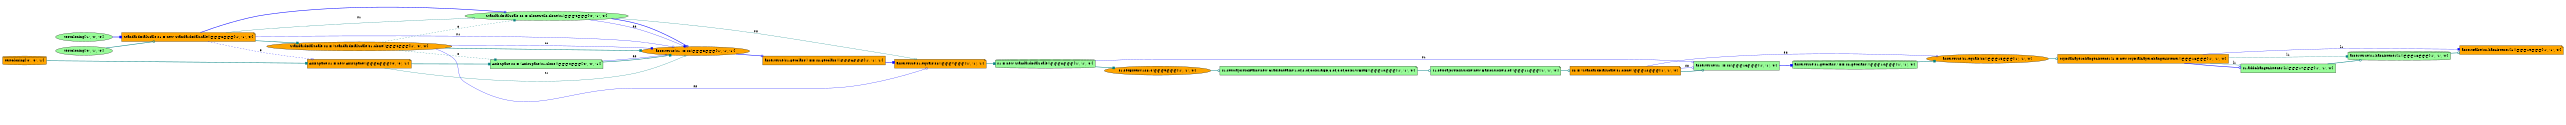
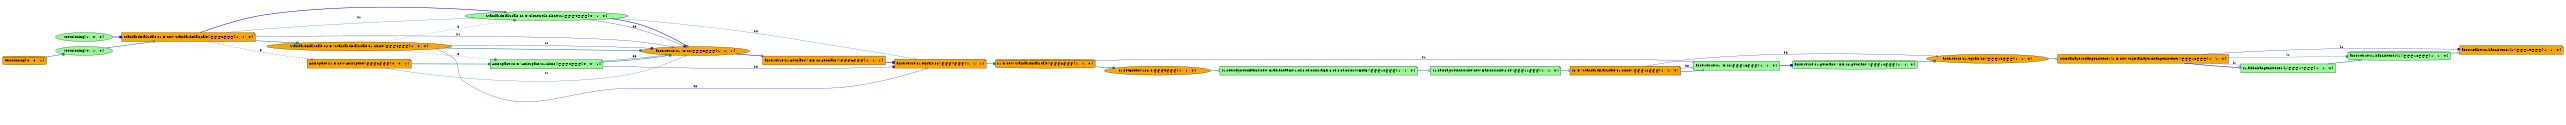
(176, 62) -> (54, 56)
(1045, 64) -> (1045, 64)
none -> (747, 69)
